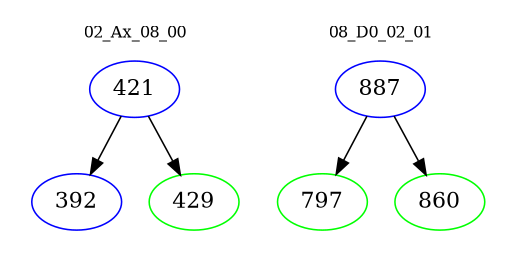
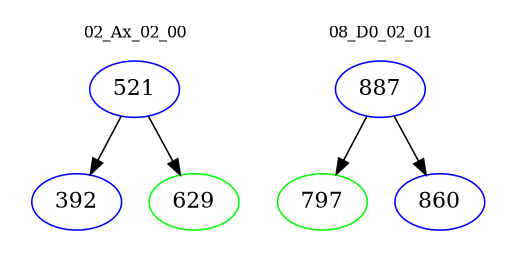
(135, 34) -> (135, 34)
(135, 89) -> (135, 89)
(194, 202) -> (194, 202)
(440, 202) -> (440, 202)
